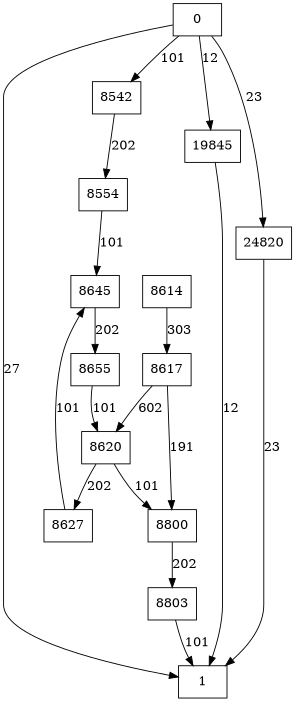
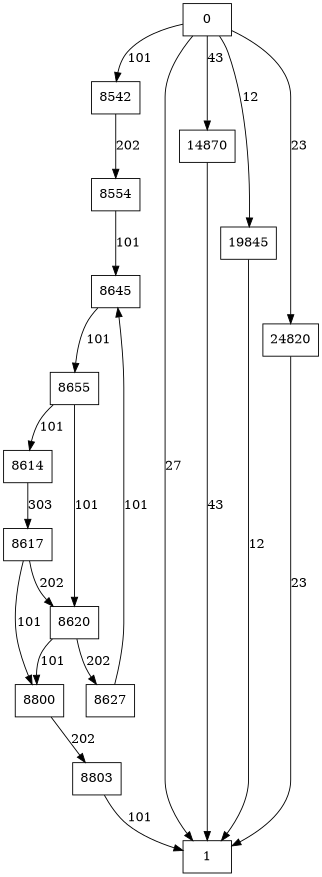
none -> (207, 146)
(108, 331) -> (99, 340)
(151, 409) -> (52, 584)
none -> (39, 421)
(182, 448) -> (30, 623)
